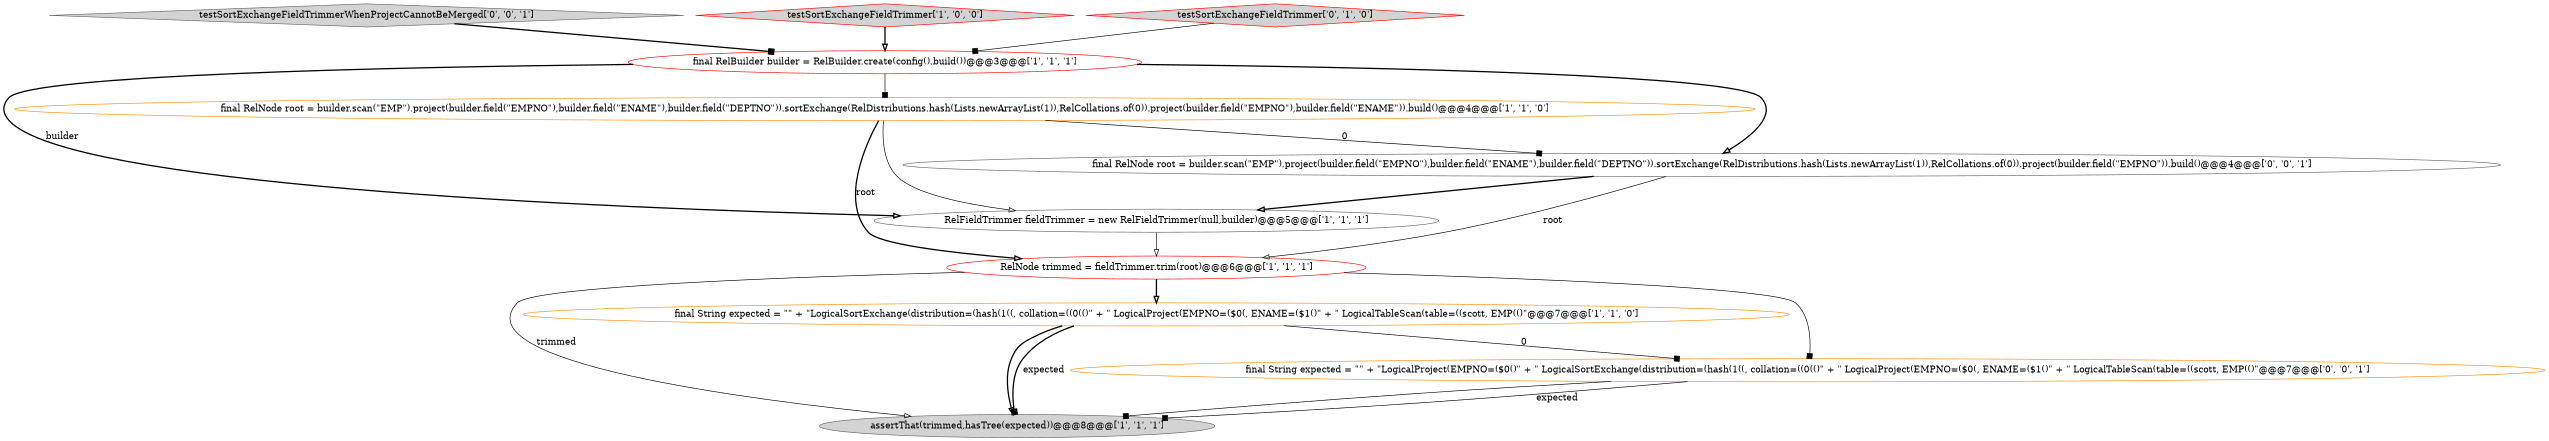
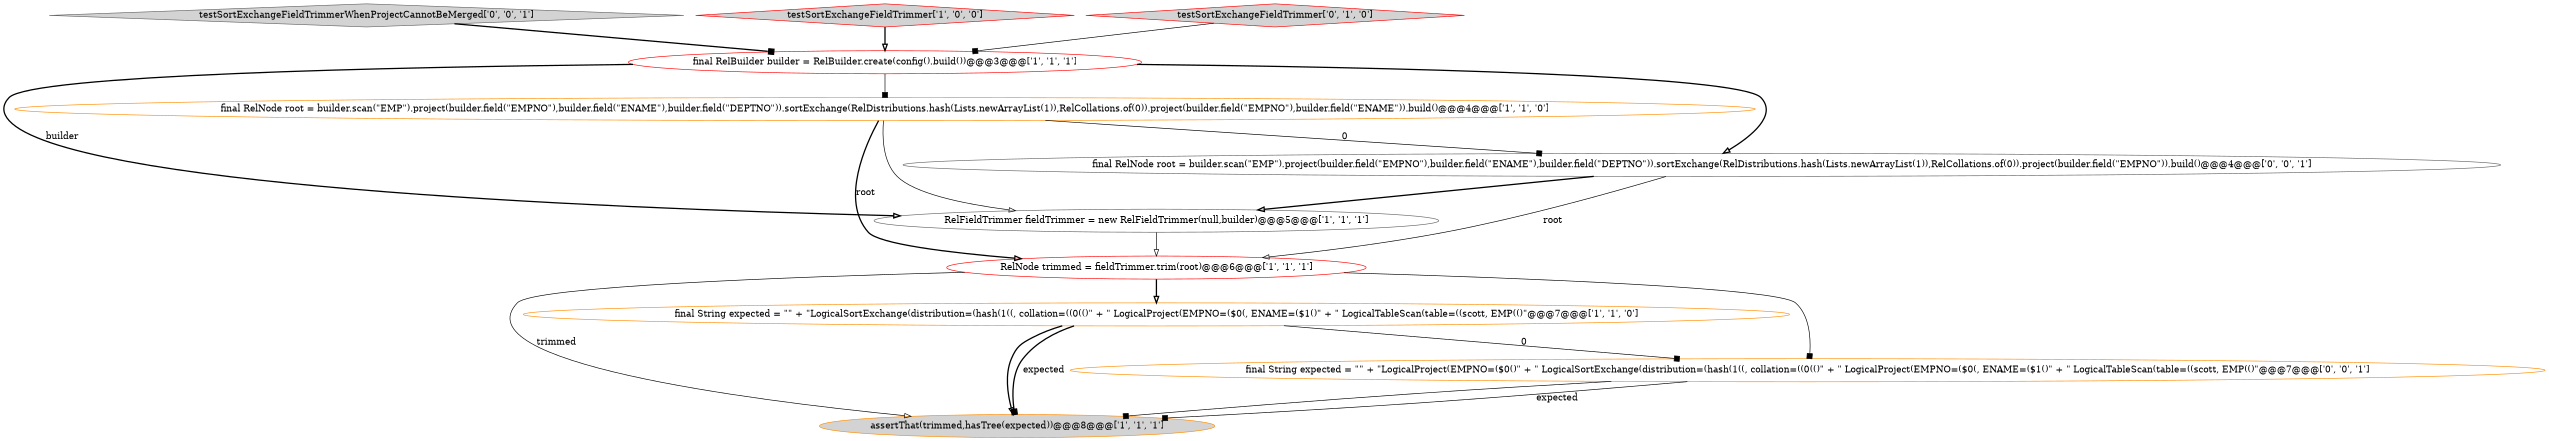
(1017, 426) -> (1017, 426)
